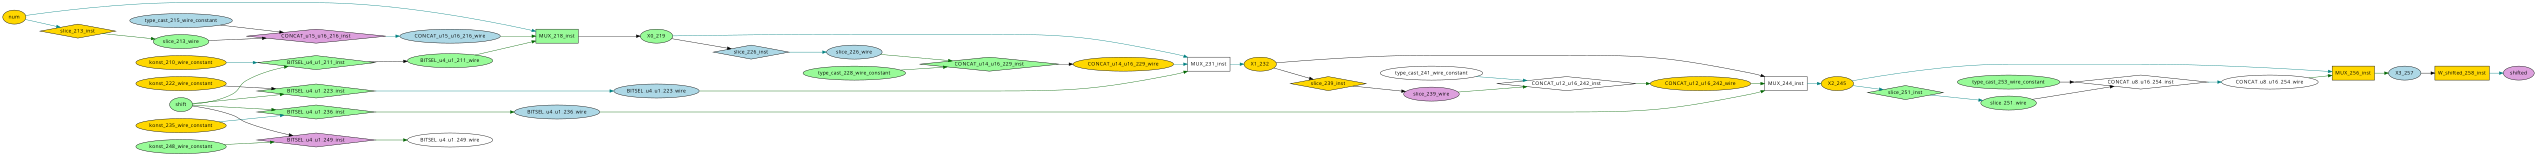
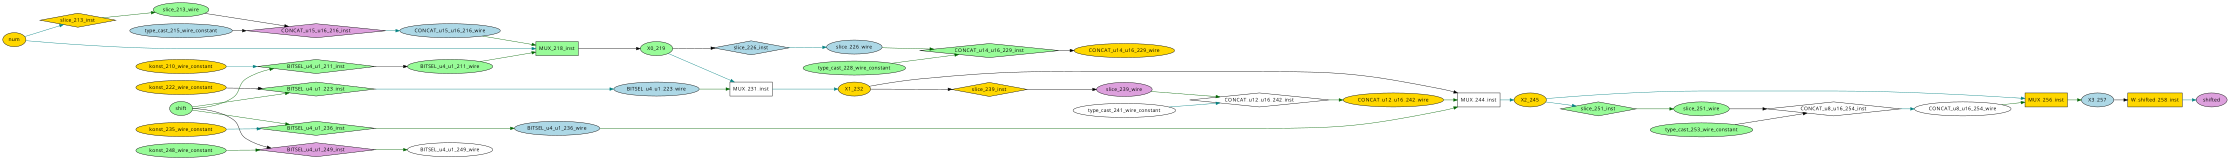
(1179, 64) -> none
(1954, 98) -> (1653, 109)
